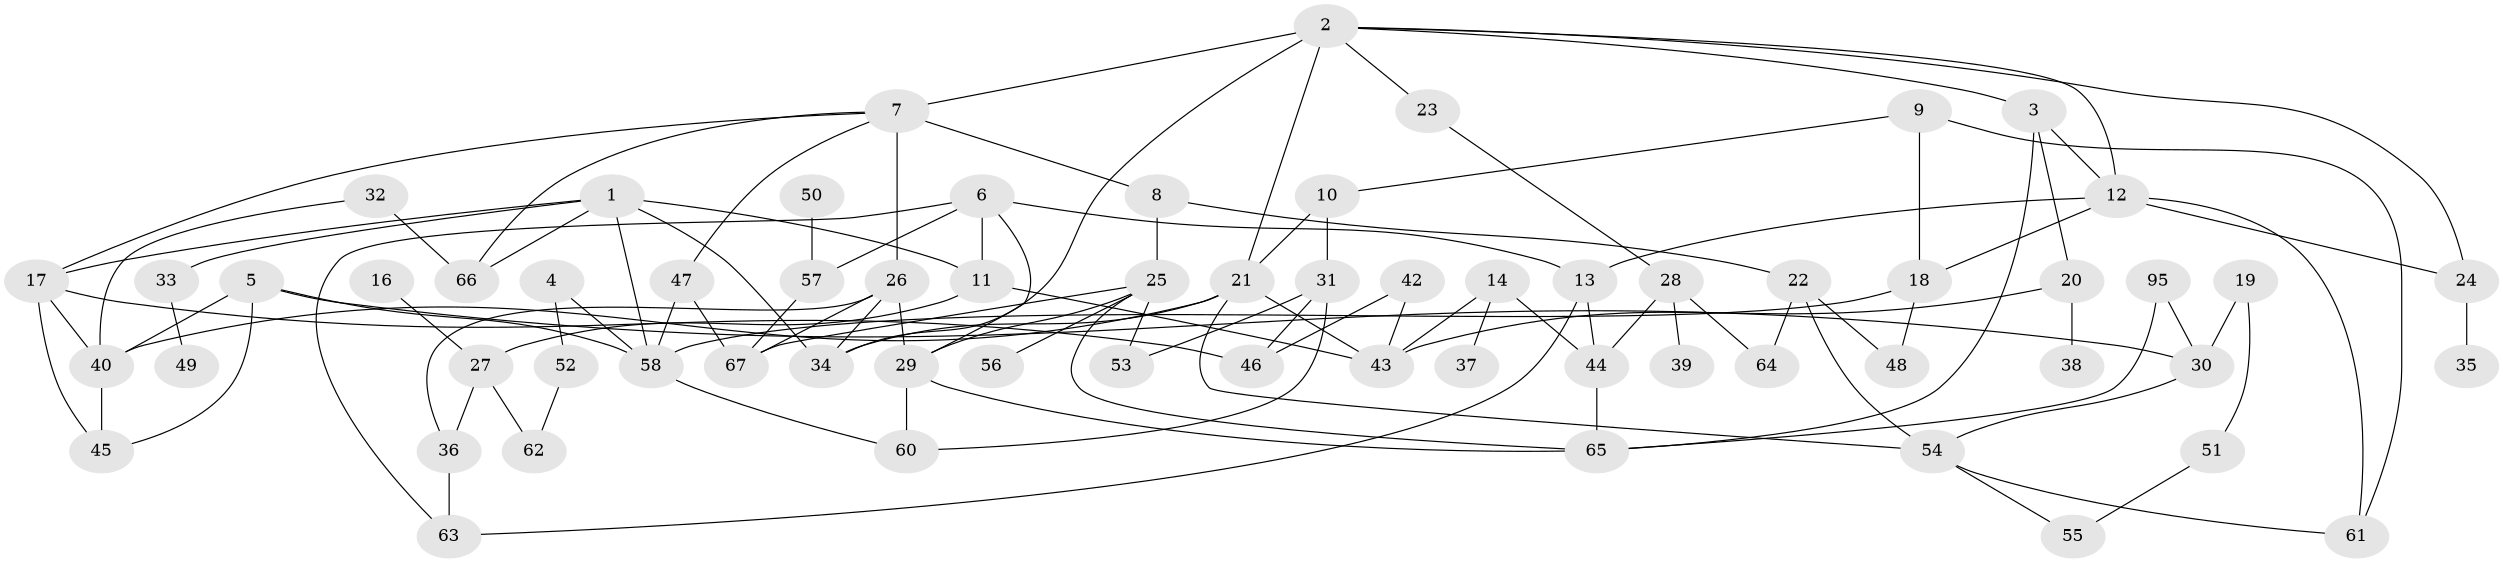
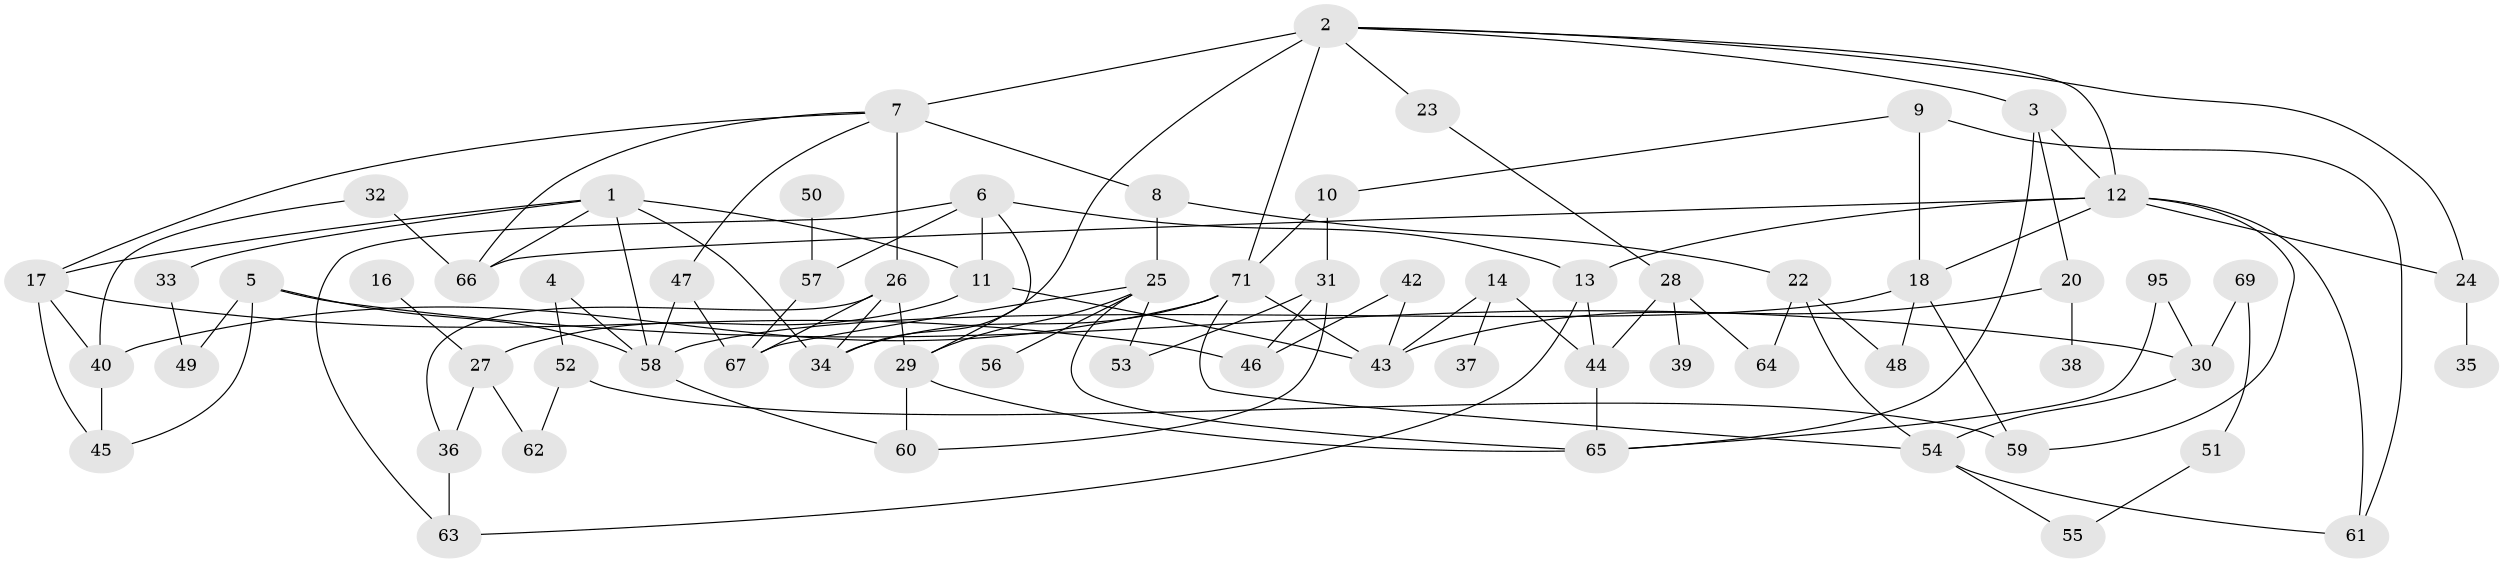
none -> (1407, 219)
(1242, 281) -> (1242, 281)
(2246, 281) -> (2246, 281)
(185, 320) -> (219, 324)
none -> (2018, 452)
